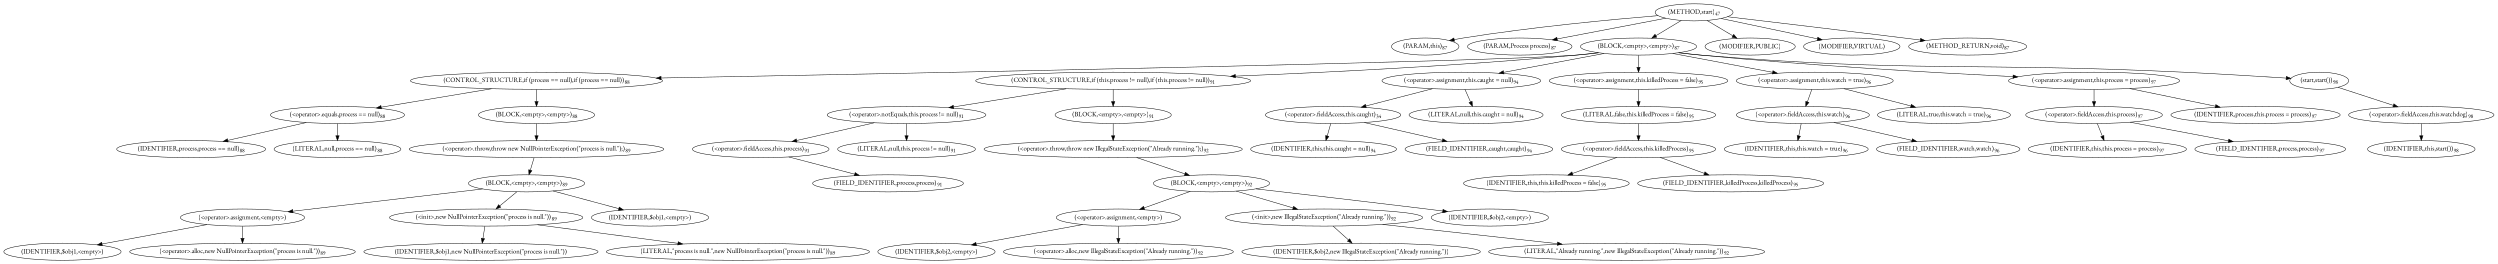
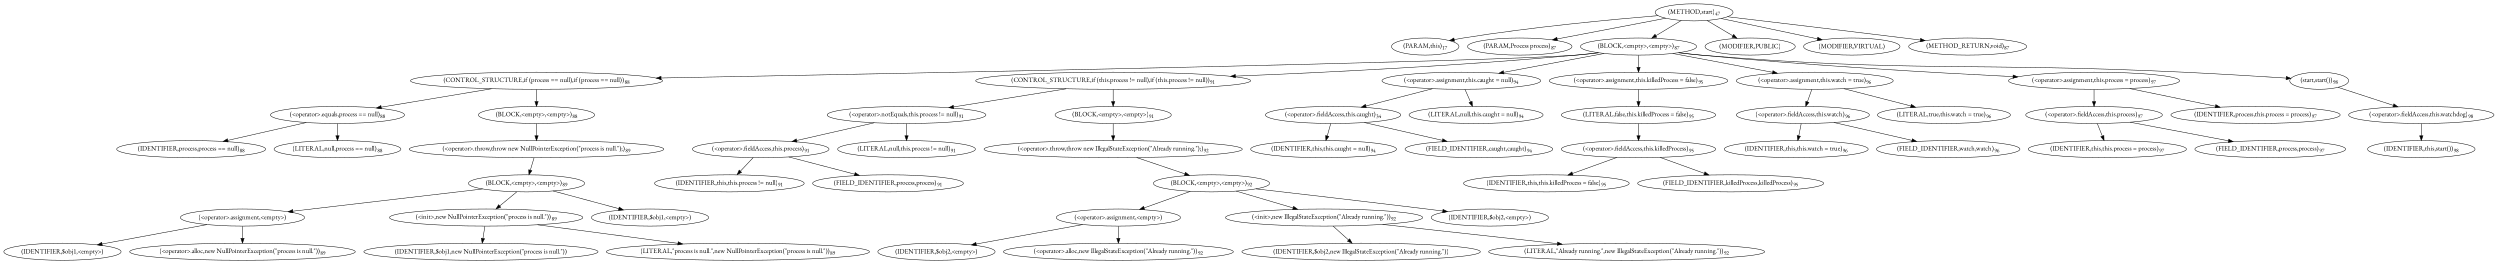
(1445, 46) -> (1445, 46)
none -> (729, 183)
